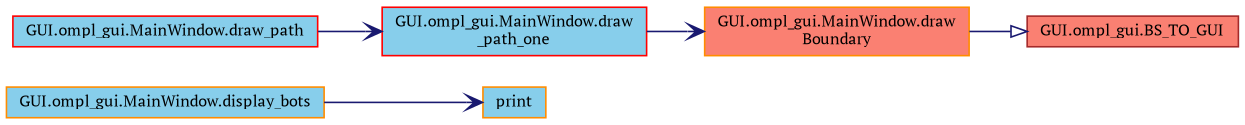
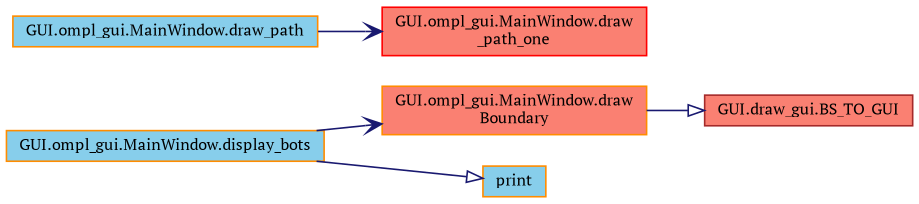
(165, 31) -> (165, 31)
(514, 31) -> (514, 31)
(667, 31) -> (341, 128)
(1133, 31) -> (809, 110)
(395, 102) -> (392, 169)
